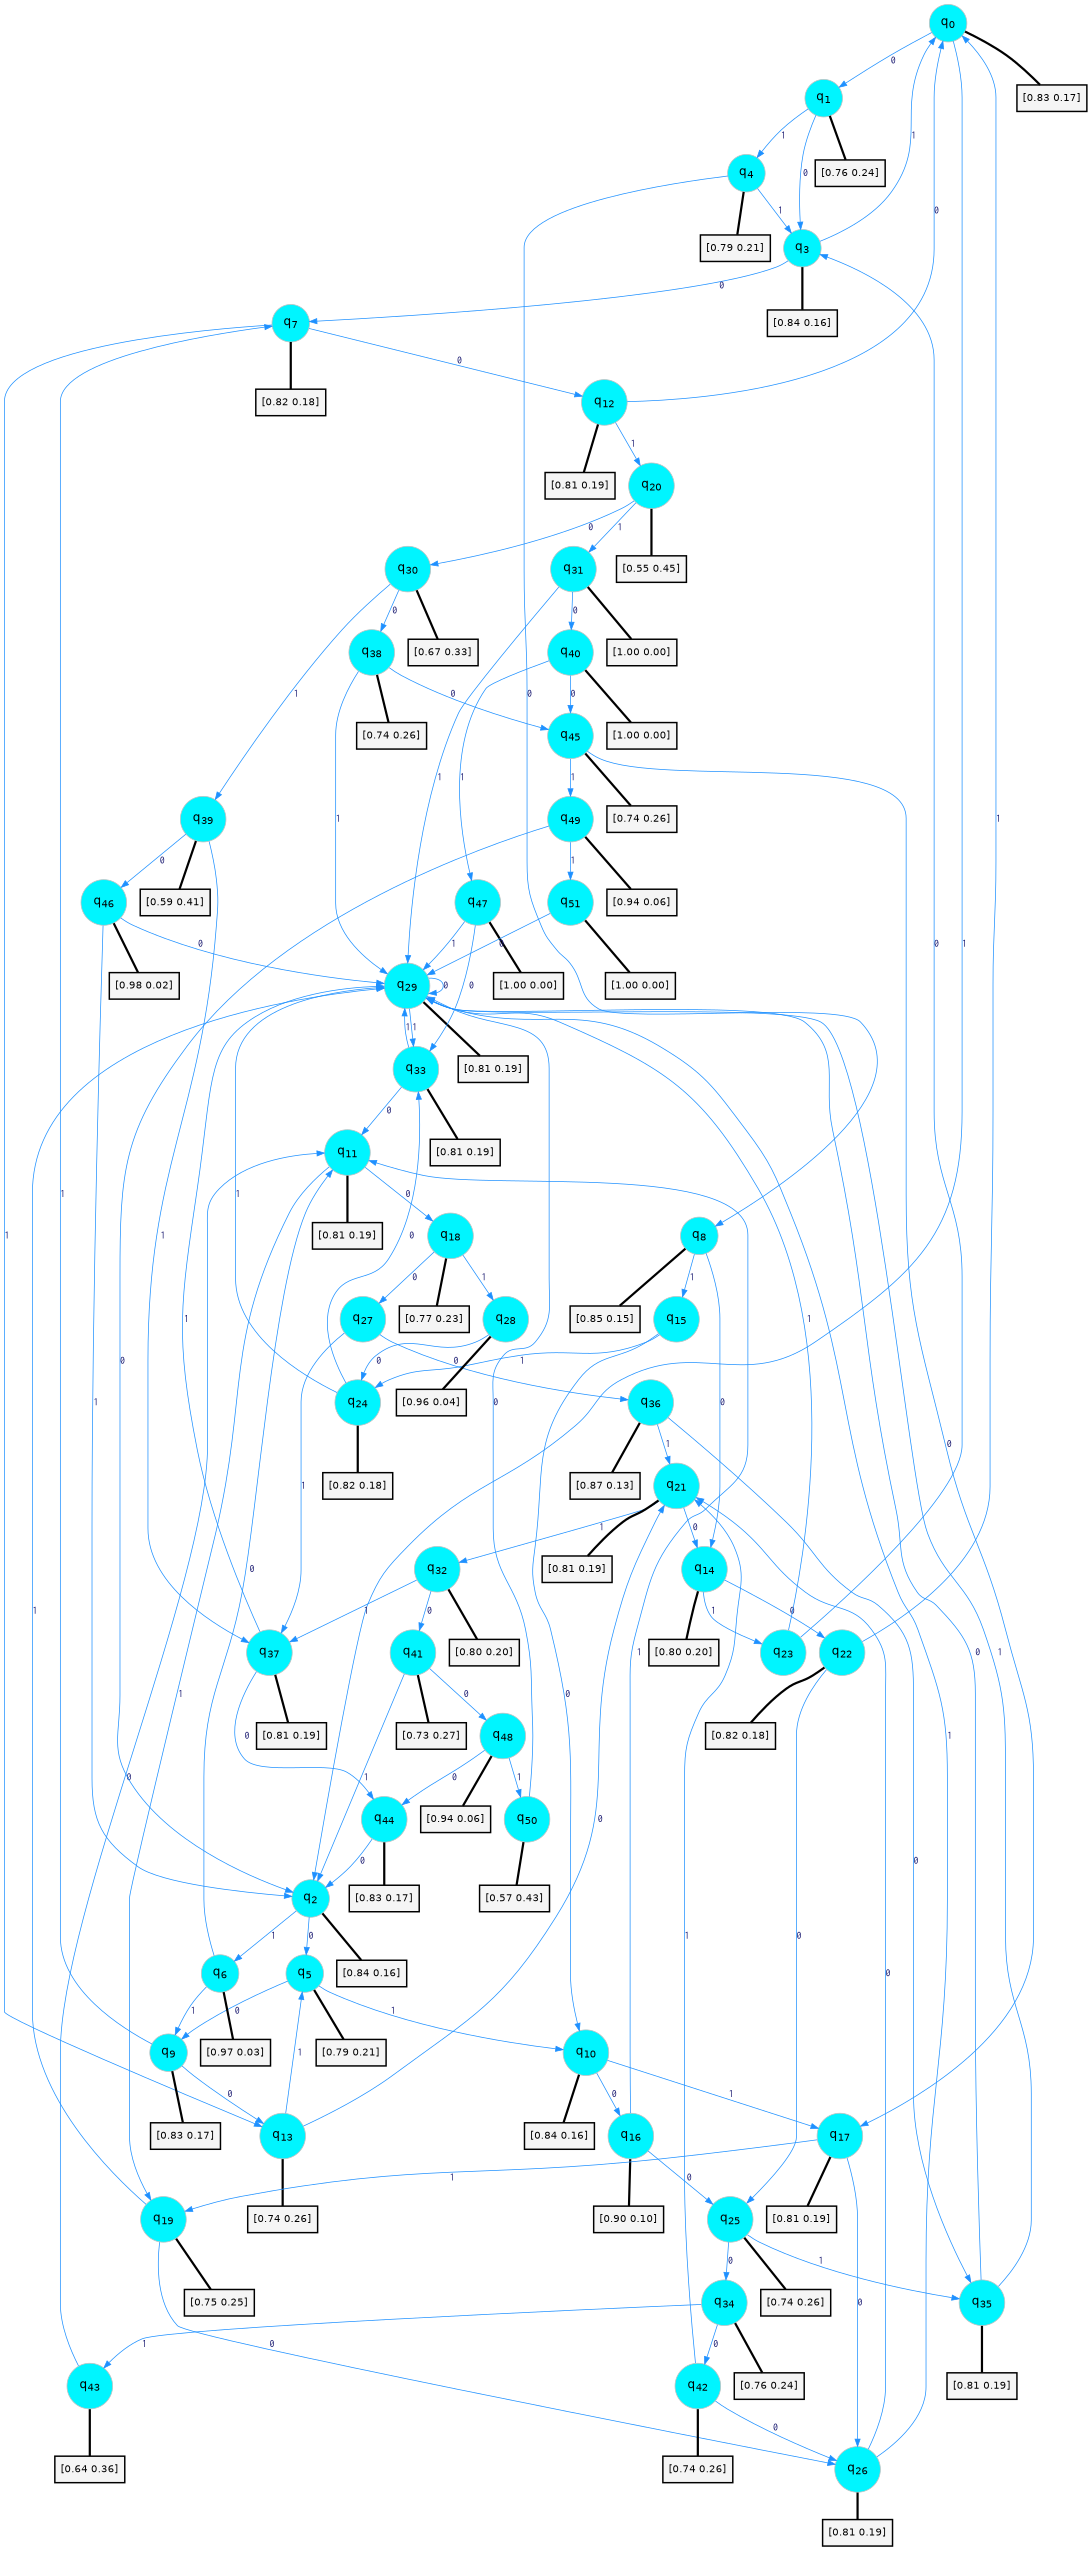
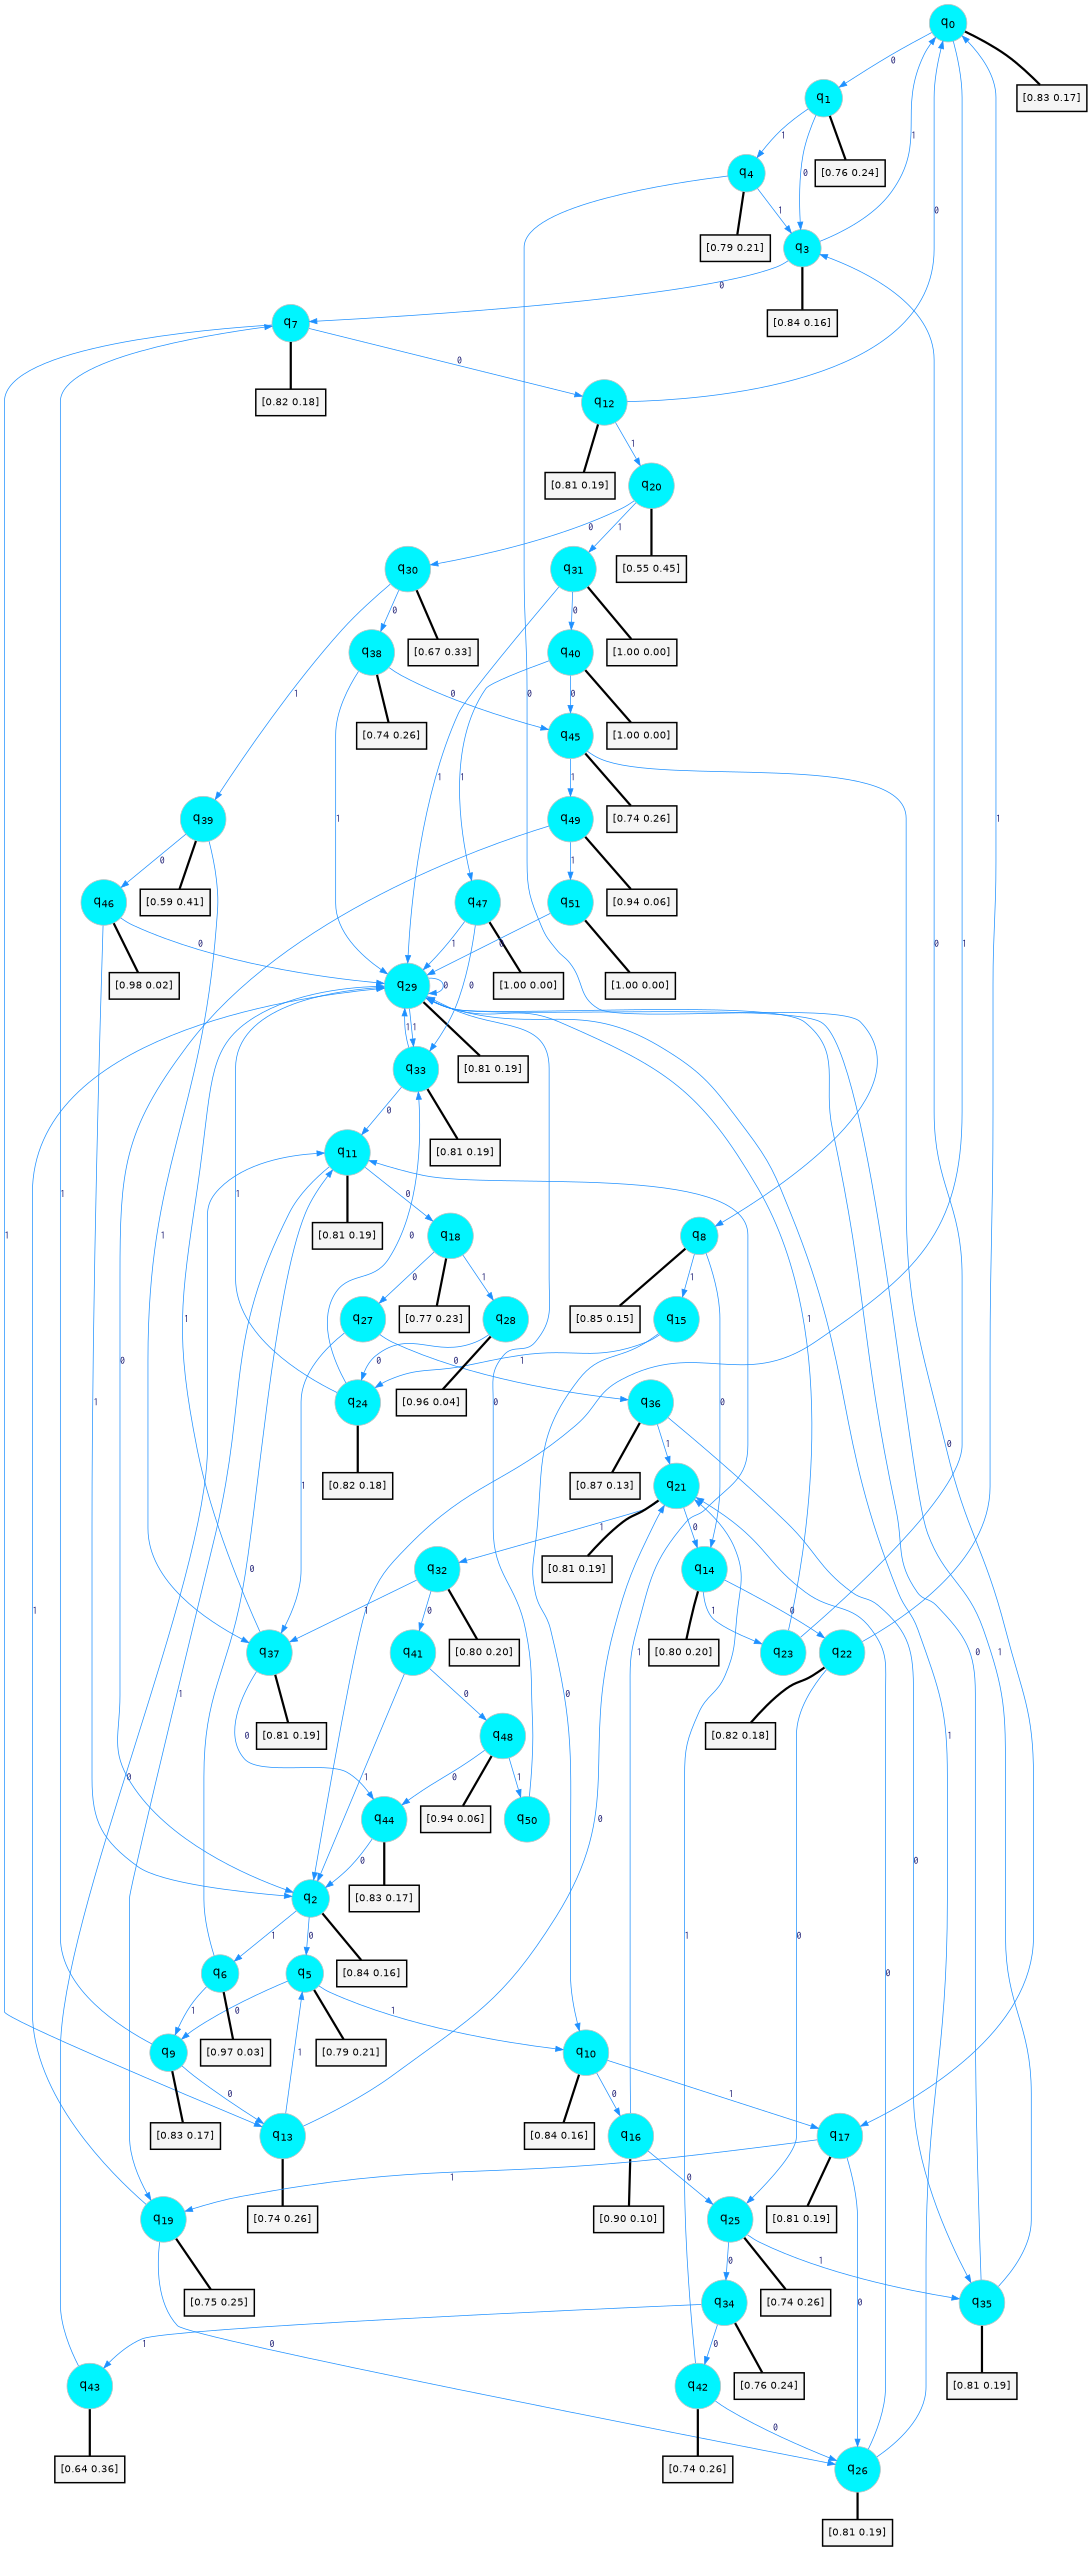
(431, 1736) -> none
(515, 1898) -> none
